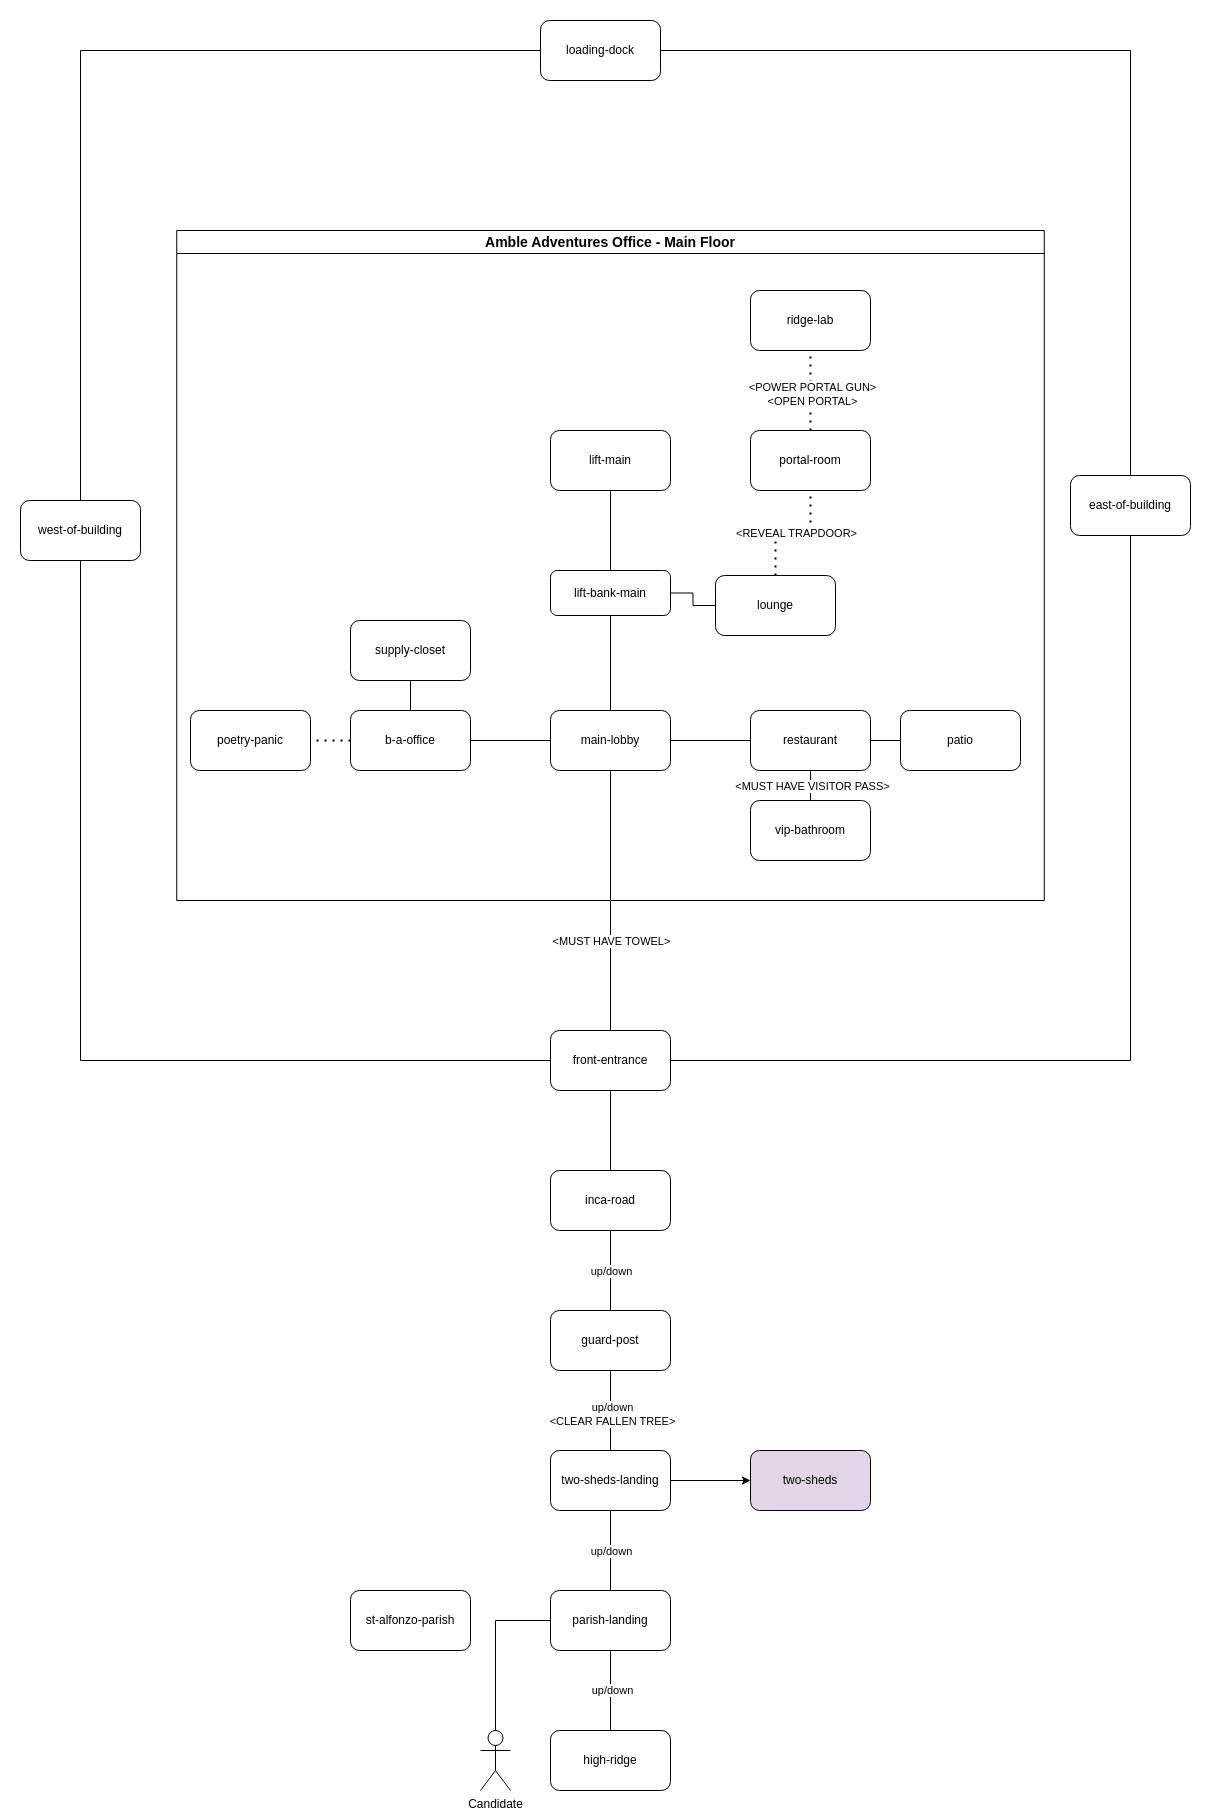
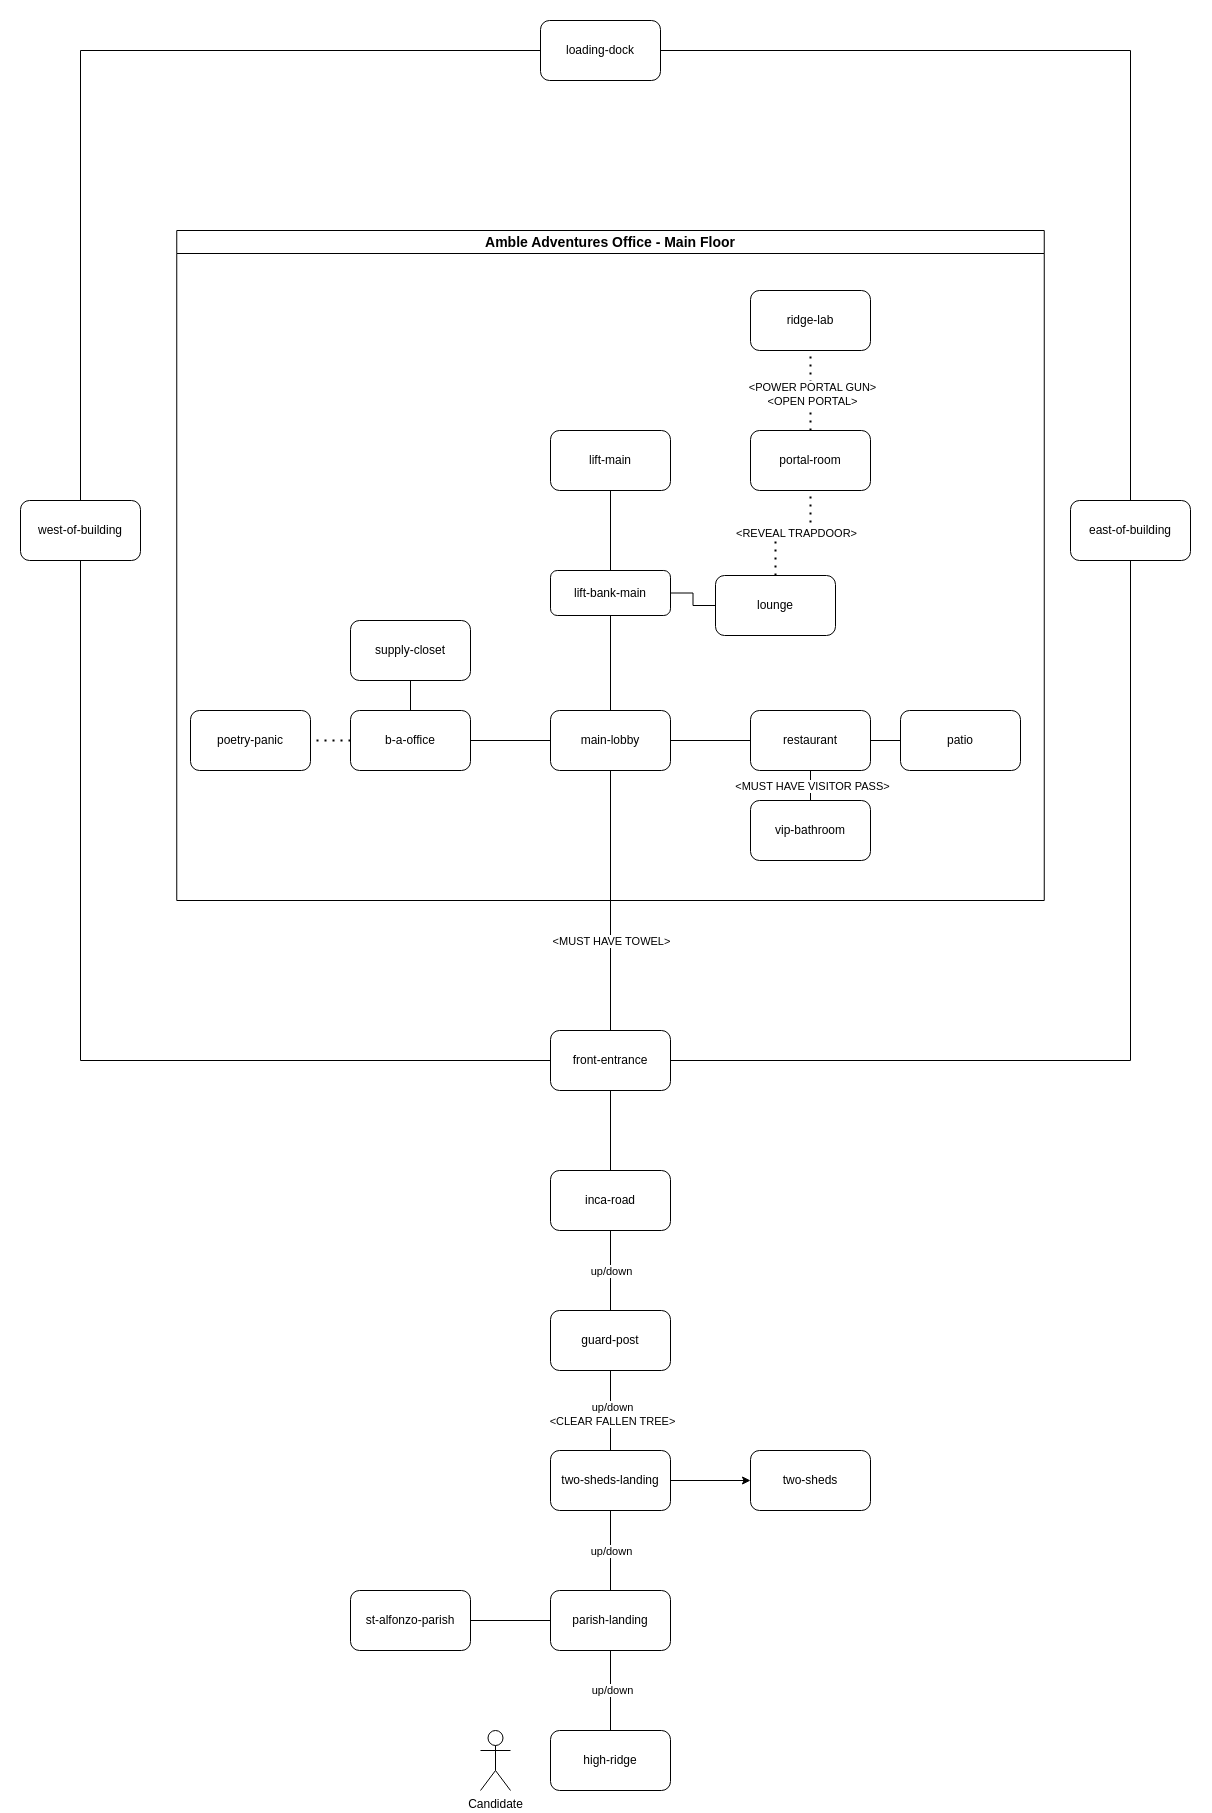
(1131, 506) -> (1131, 531)
(811, 1481) -> (811, 1481)
(496, 1675) -> (484, 1621)
